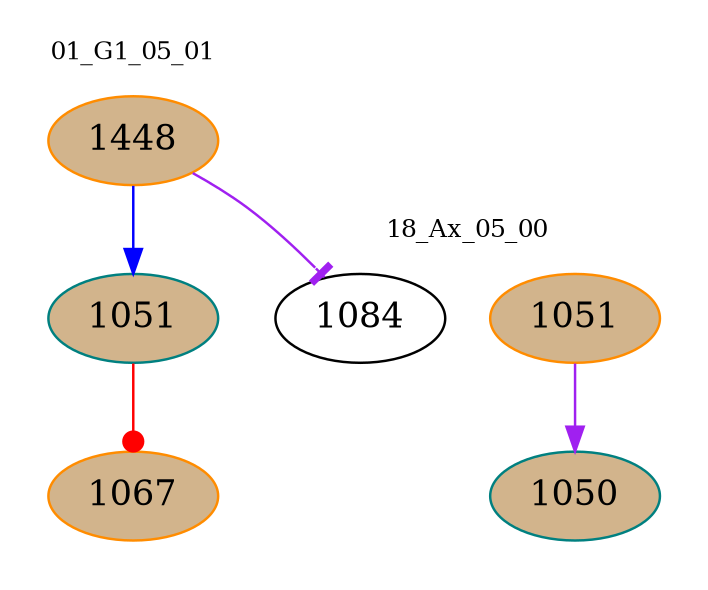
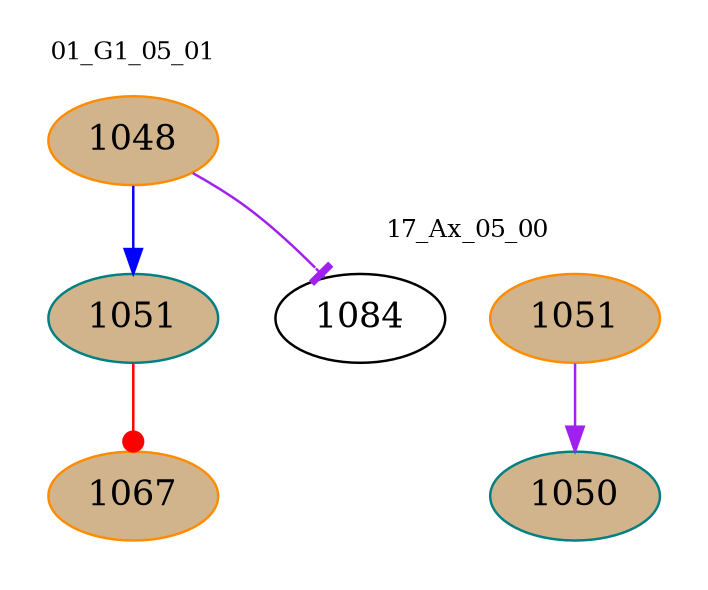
(133, 141) -> (133, 141)
(468, 231) -> (468, 231)
